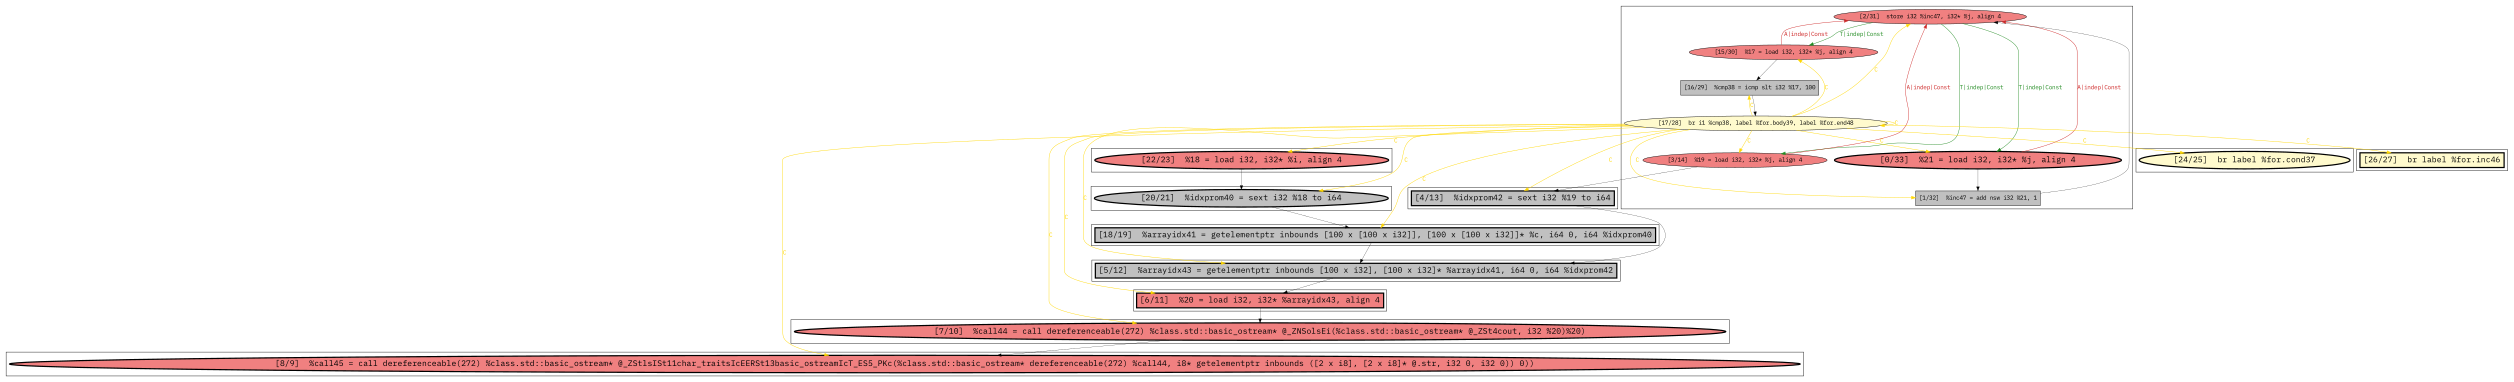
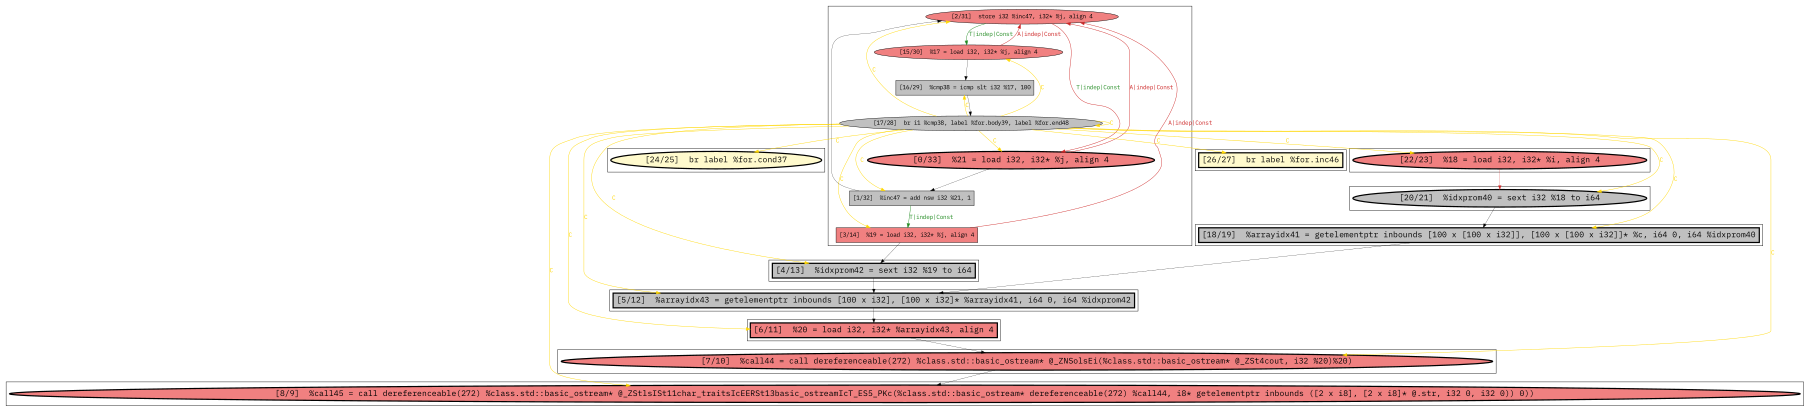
(2018, 72) -> (1093, 104)
(1756, 123) -> (971, 123)
(1932, 144) -> (910, 215)
(1735, 160) -> (907, 235)
(1242, 177) -> (1500, 177)
